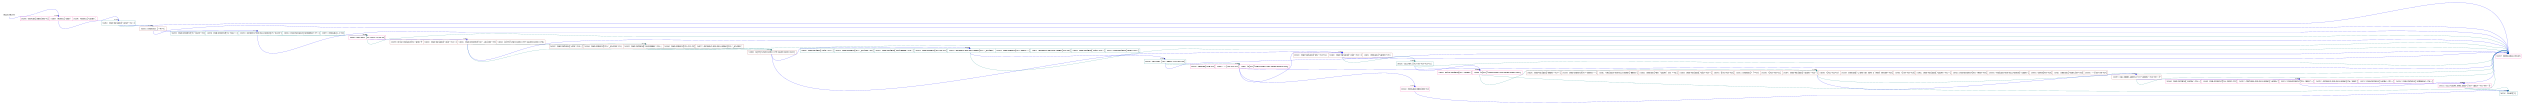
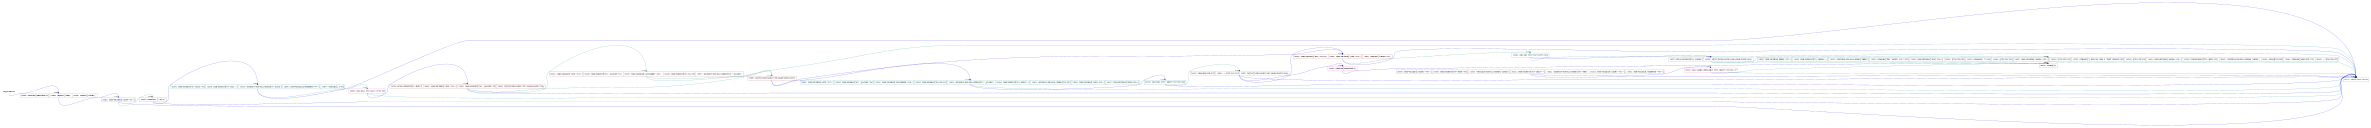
(2137, 77) -> none
